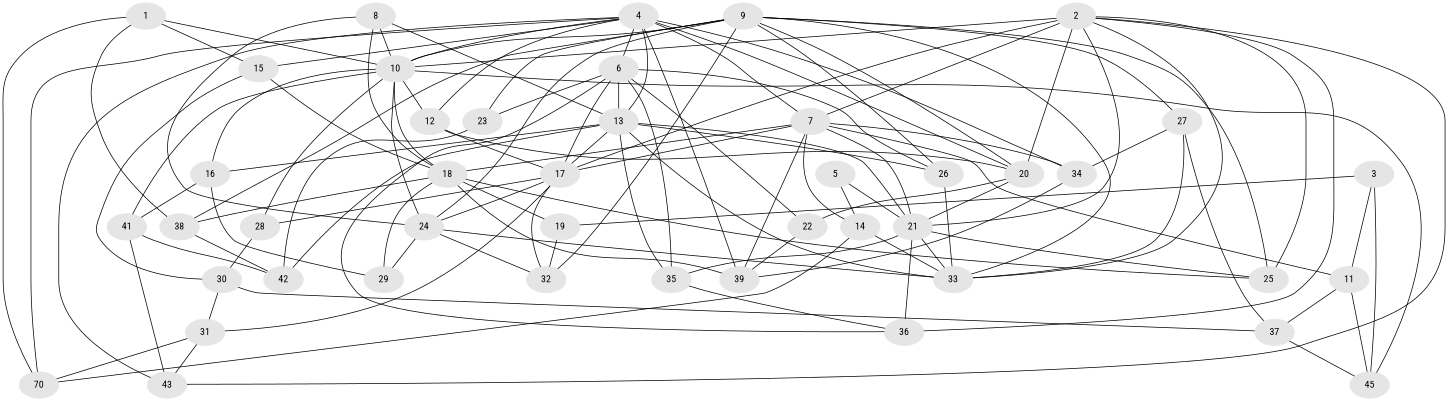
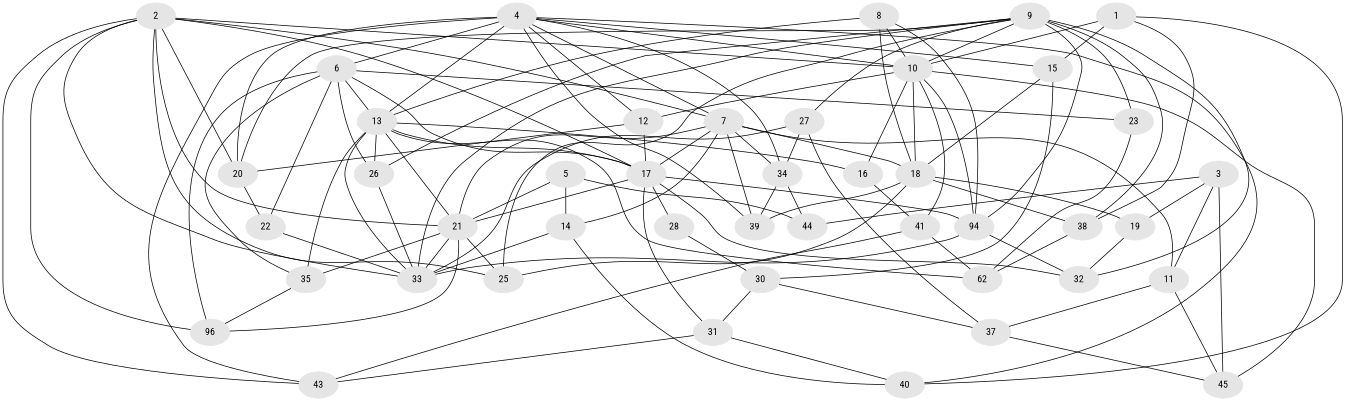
(315, 139) -> none
(980, 195) -> (552, 201)
(424, 227) -> (974, 227)
none -> (807, 227)
(775, 252) -> (342, 253)
(283, 280) -> (982, 280)
(384, 280) -> none
(904, 332) -> (210, 332)
(39, 385) -> (905, 385)
